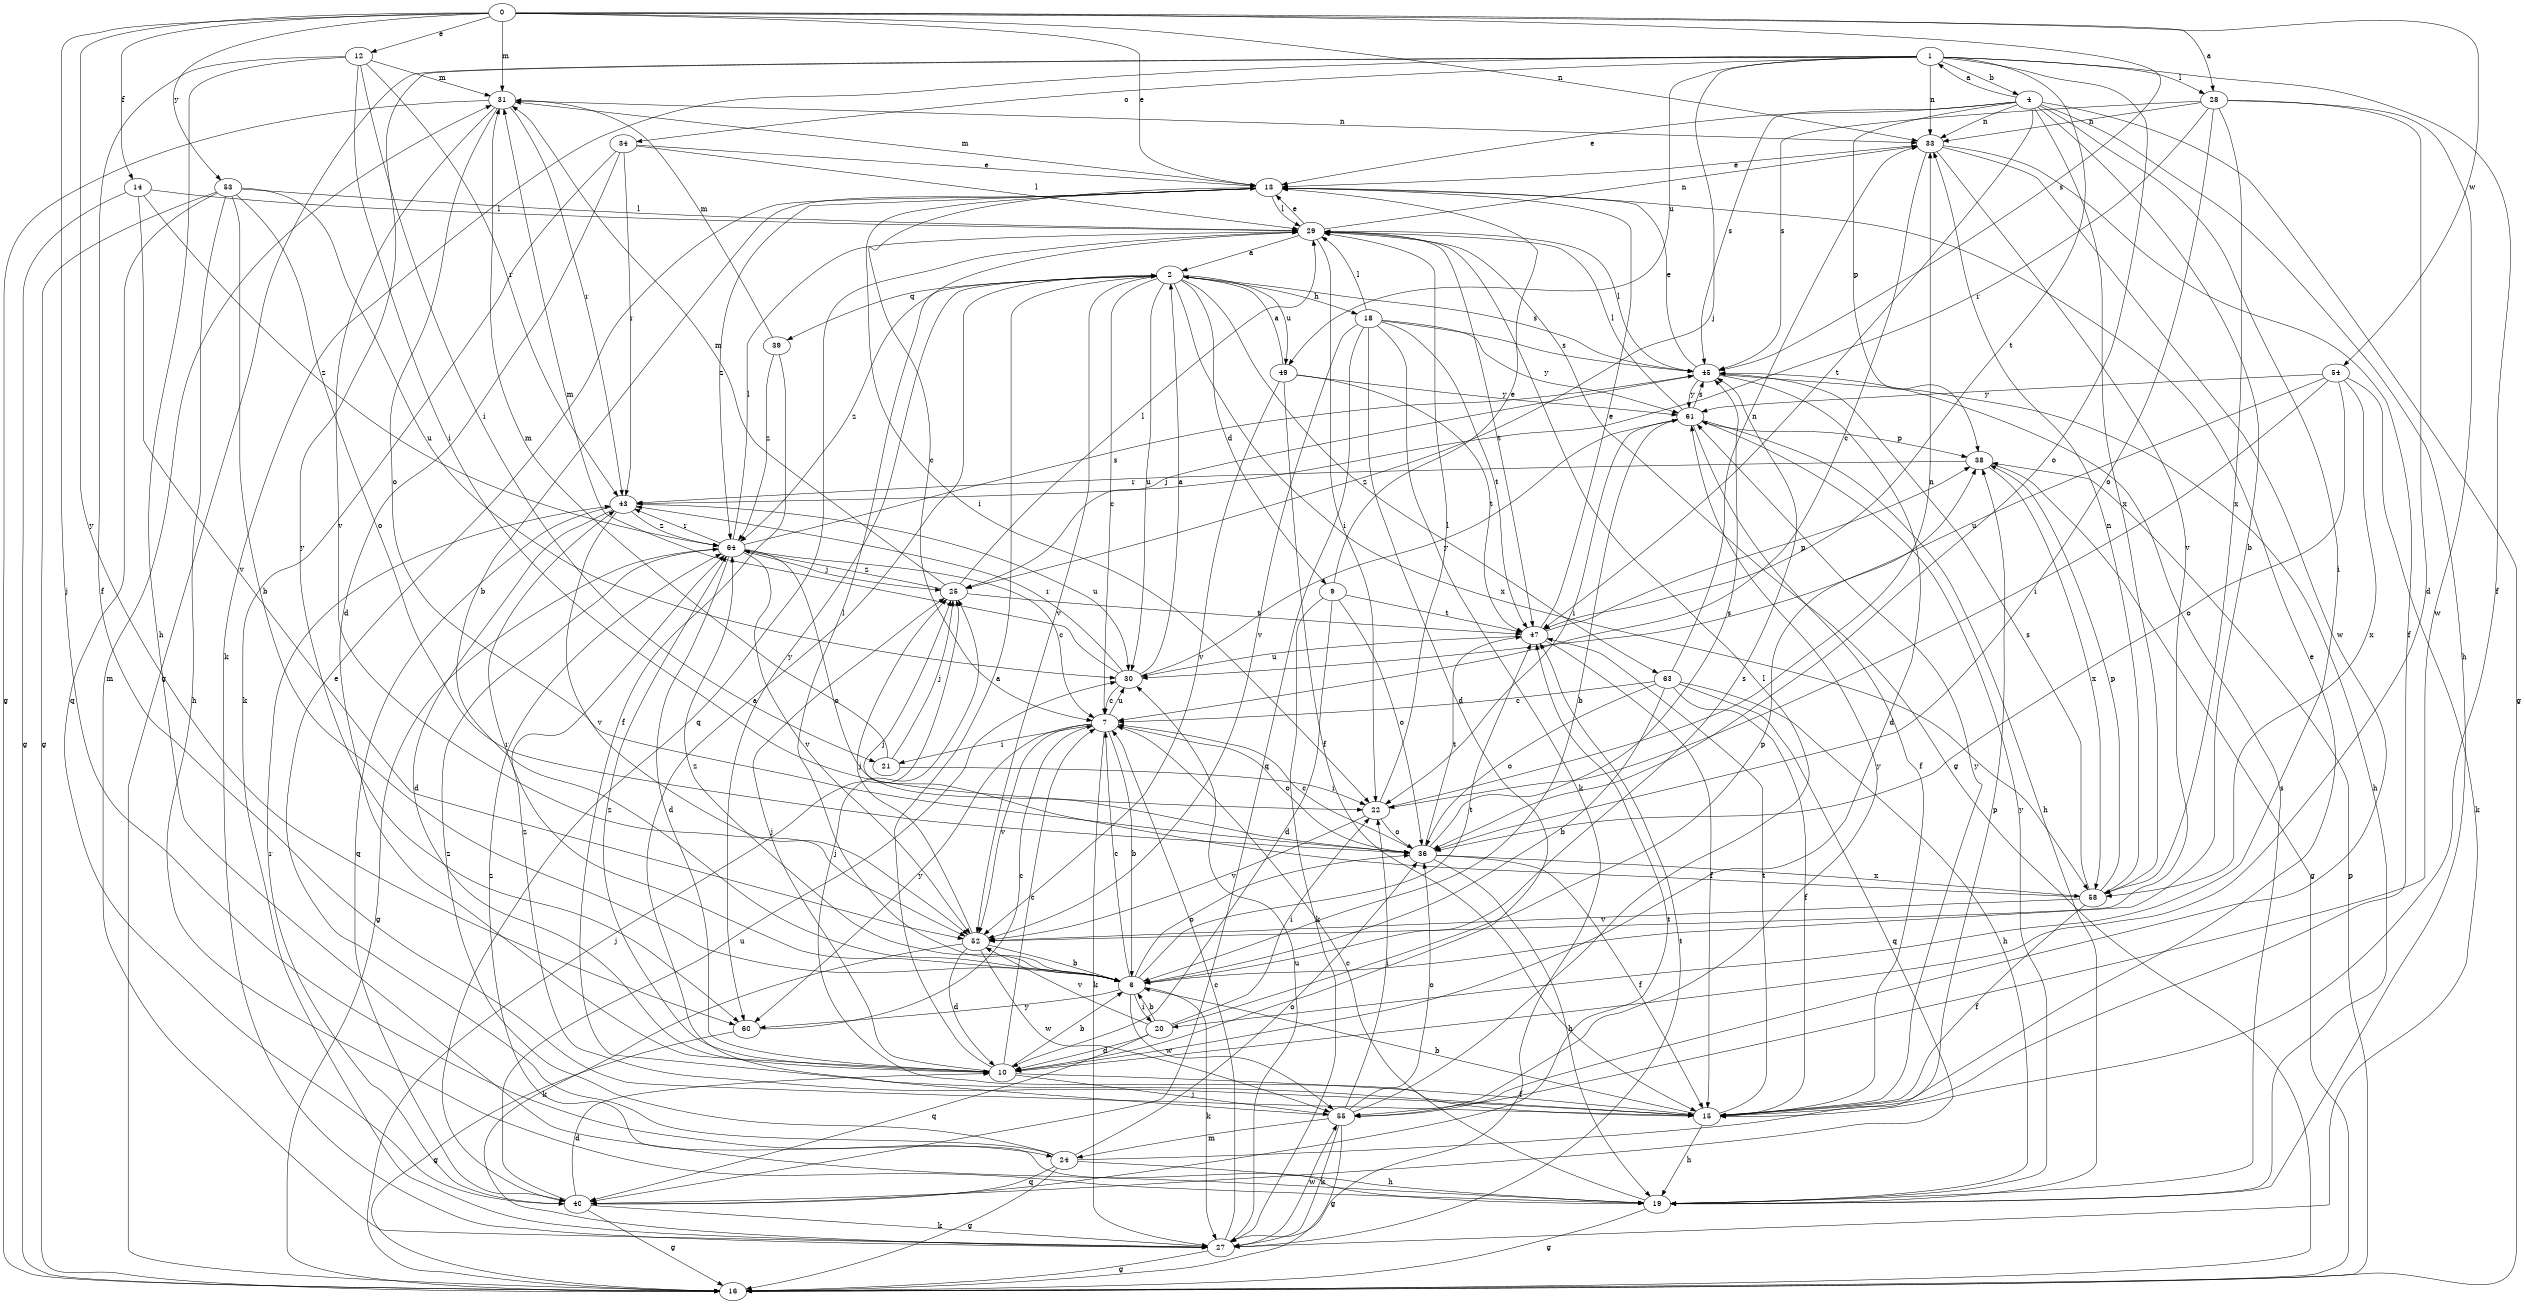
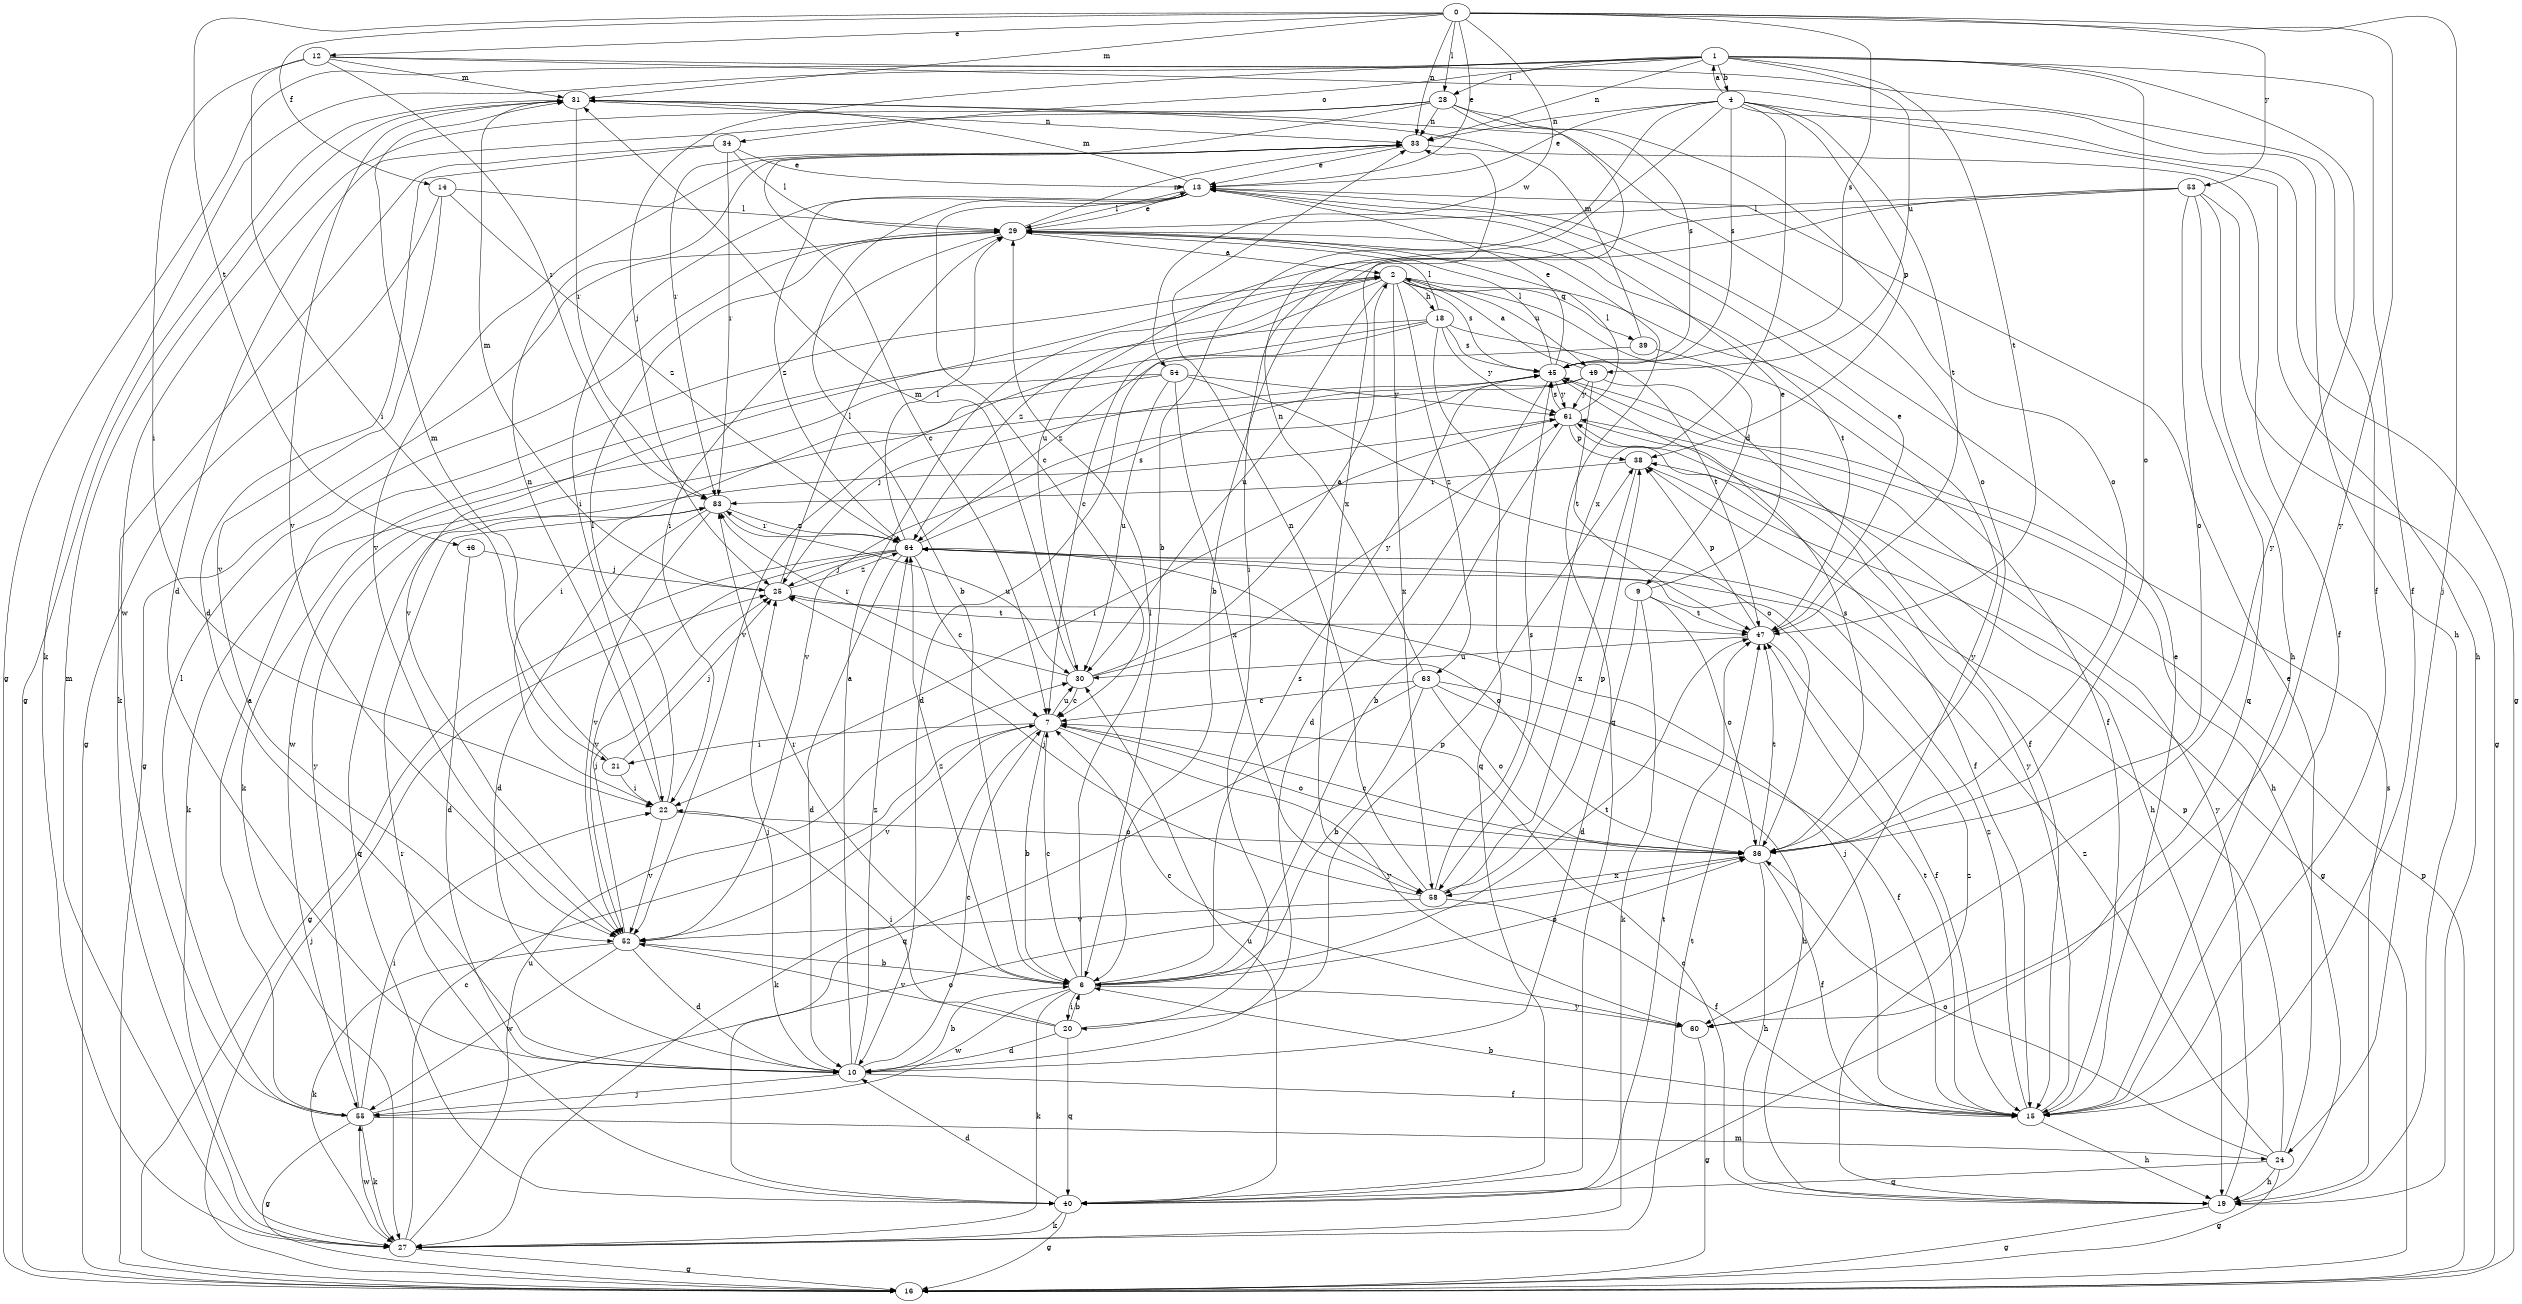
(2209, 56) -> (1452, 56)
(623, 504) -> (717, 504)
none -> (471, 548)
(2291, 894) -> (730, 472)
(516, 1126) -> (2279, 712)
